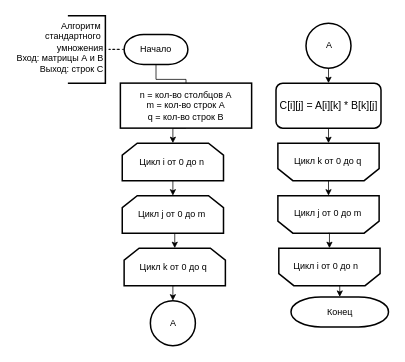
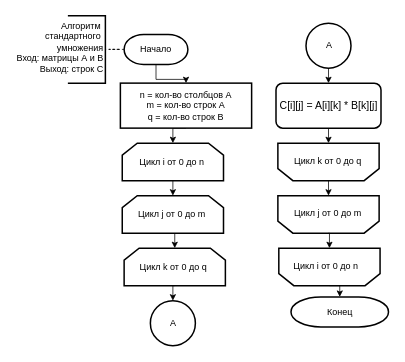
(184, 79) -> (184, 79)
